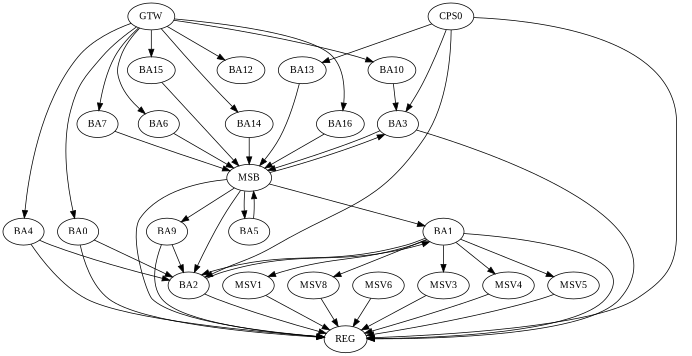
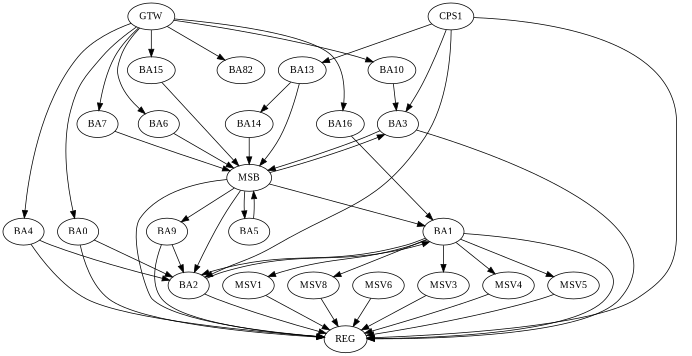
(451, 16) -> (451, 16)
(196, 68) -> (278, 94)
(241, 70) -> (241, 70)
(298, 149) -> (388, 173)
